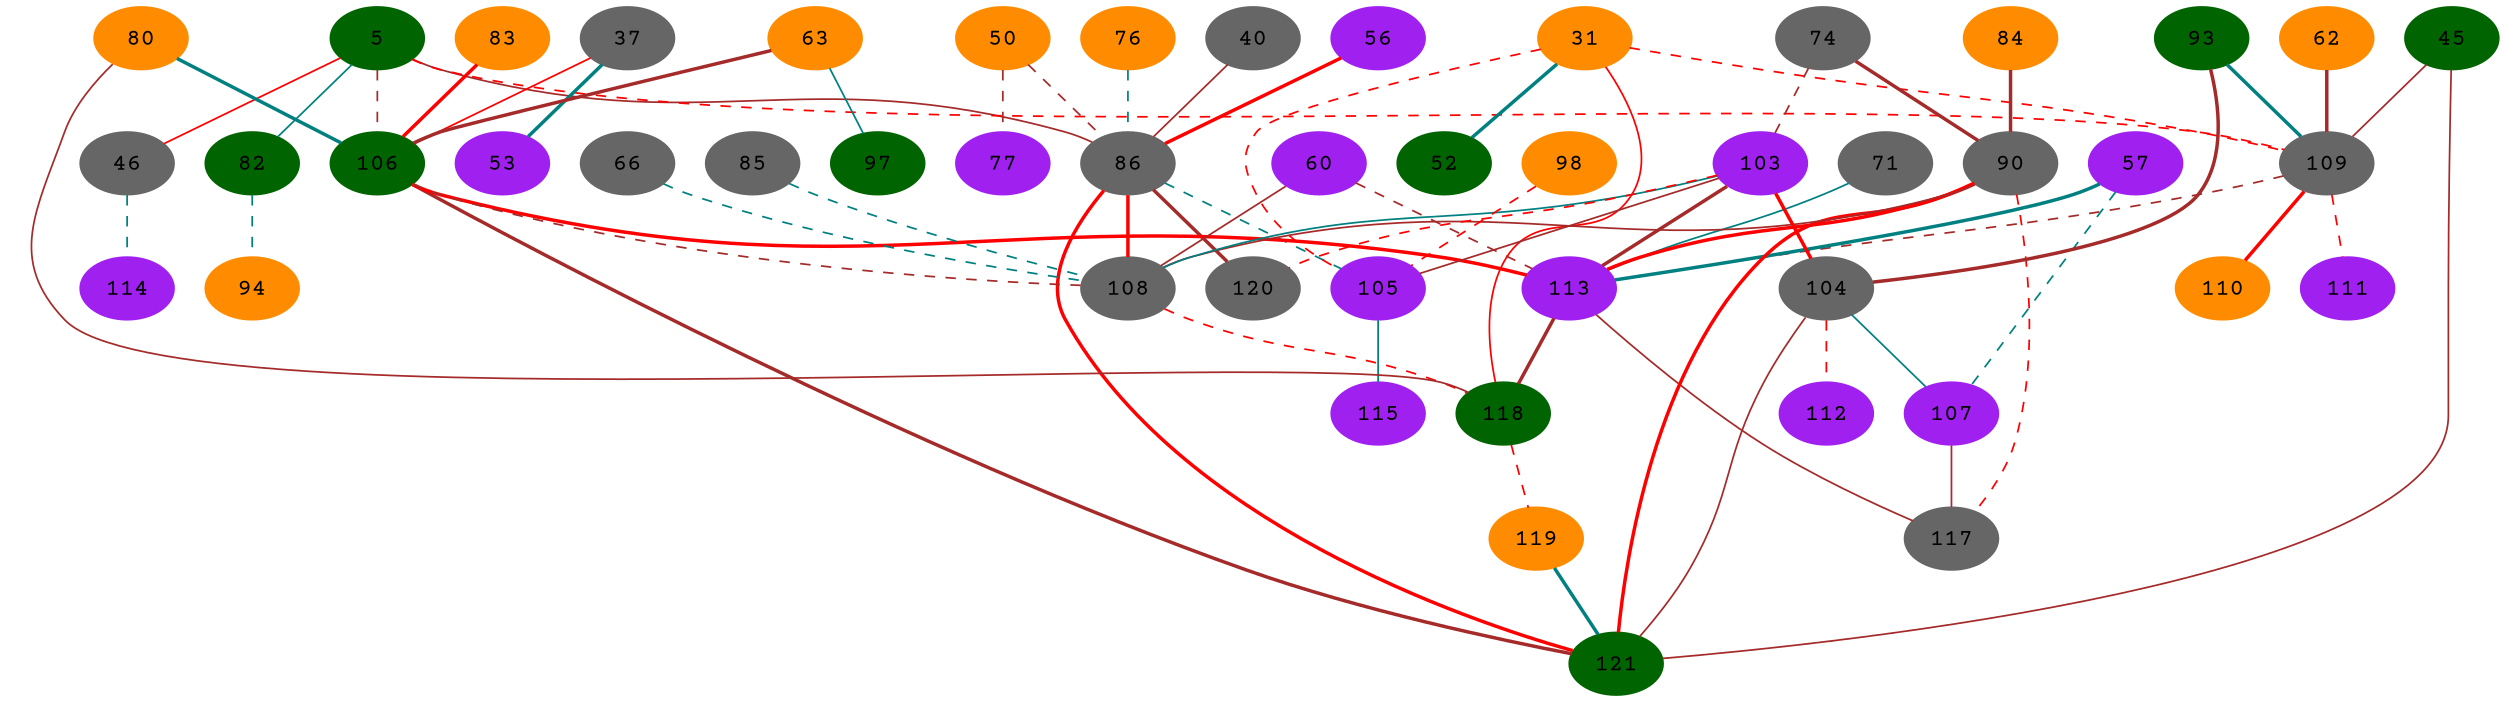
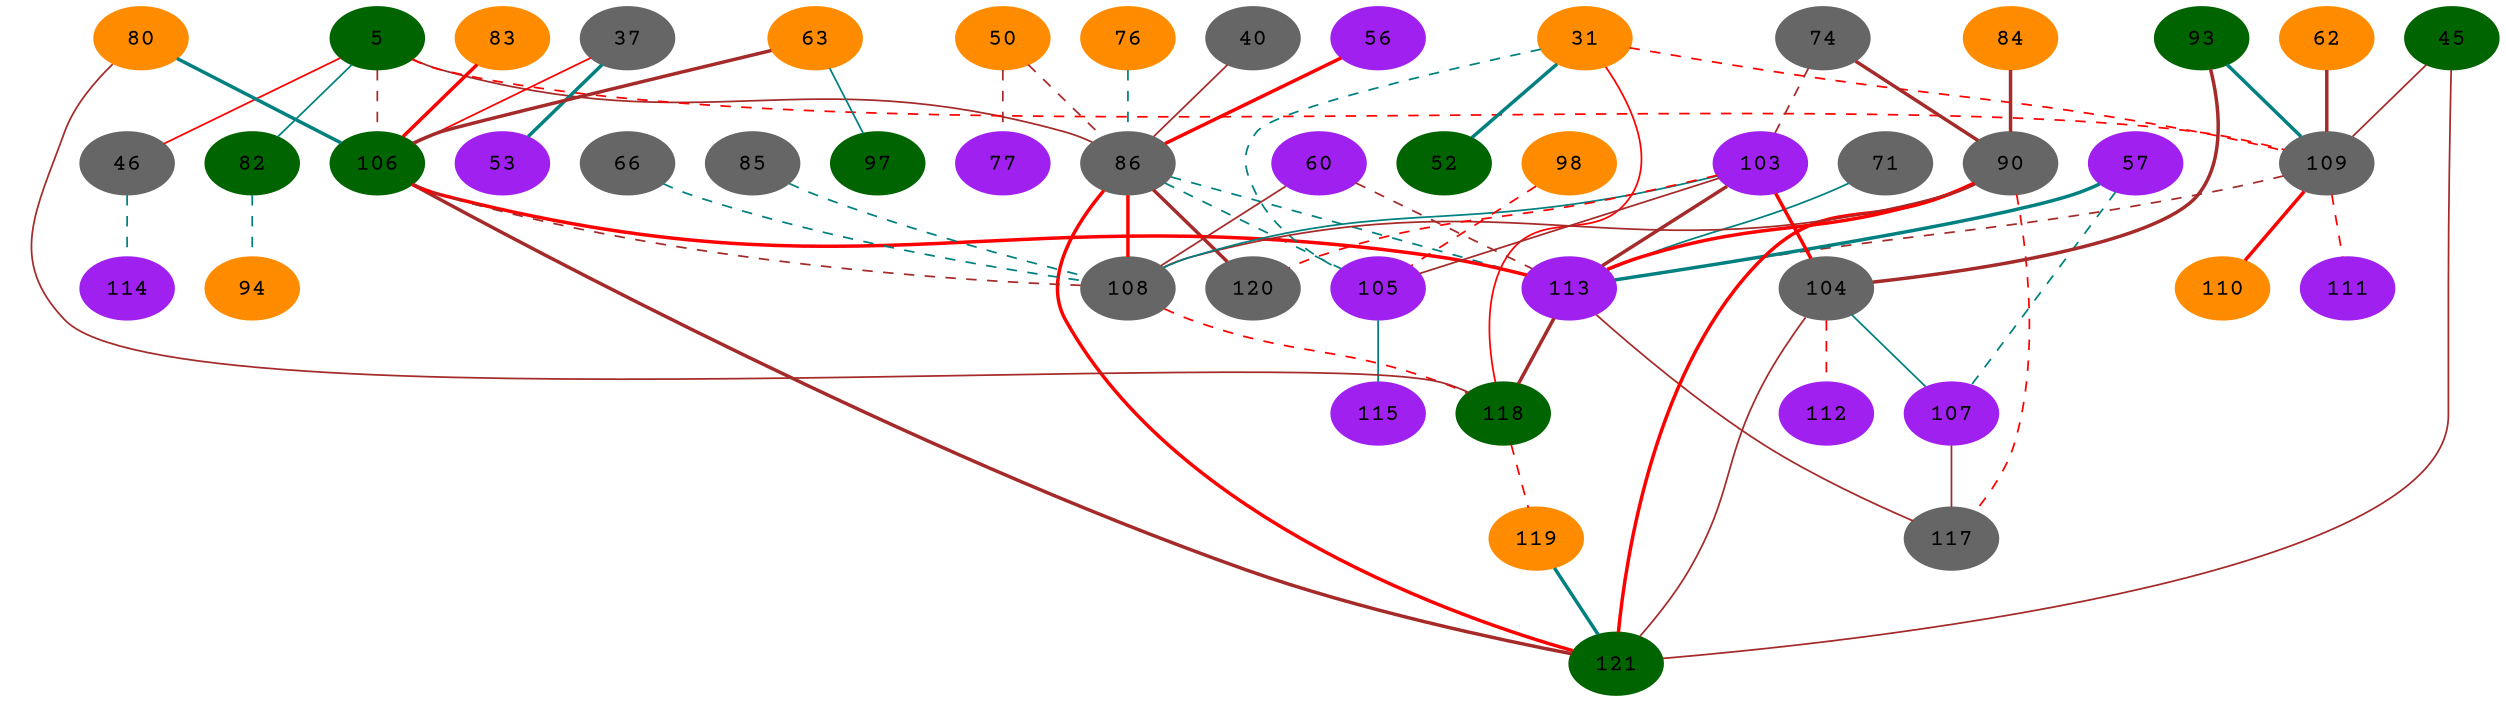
(1320, 104) -> (1320, 104)
none -> (1313, 216)
